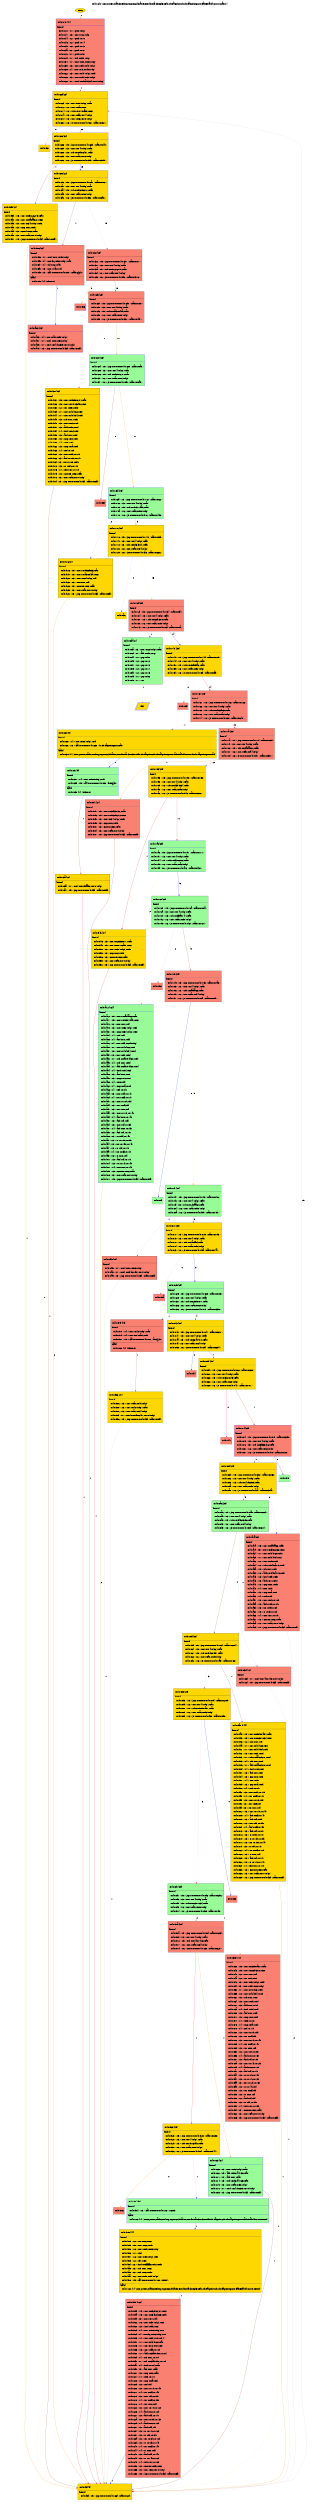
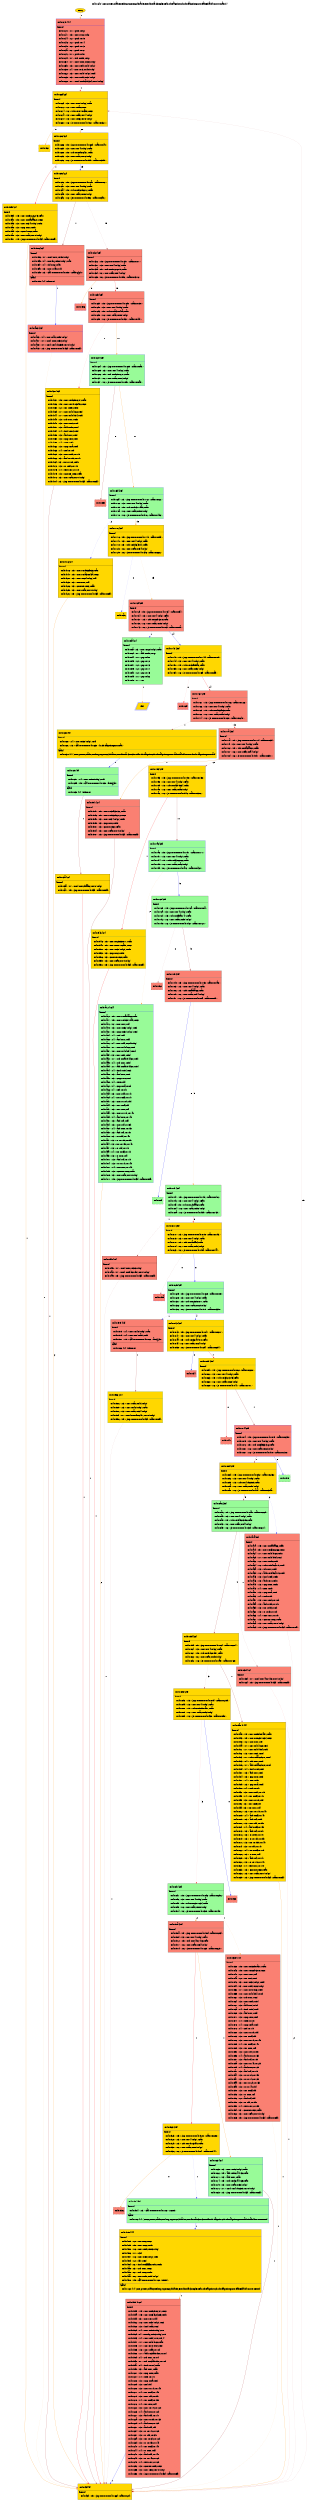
(137, 522) -> (137, 522)
